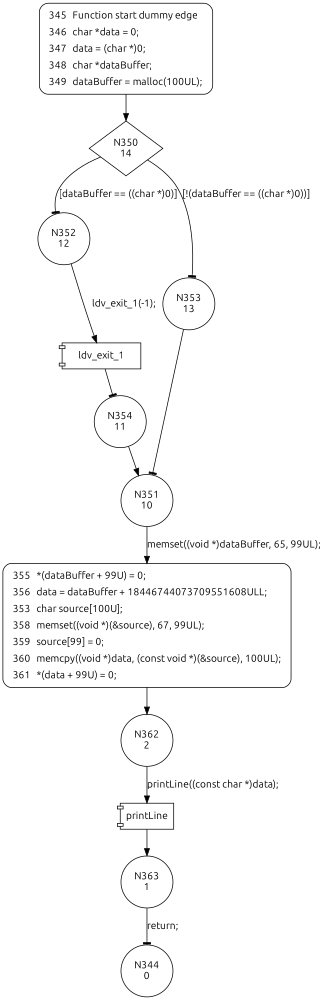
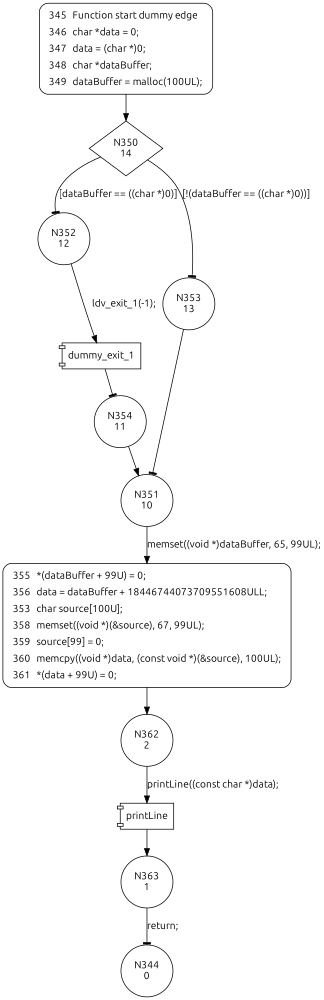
(101, 356) -> (101, 356)
